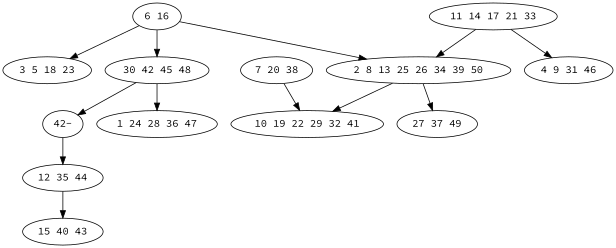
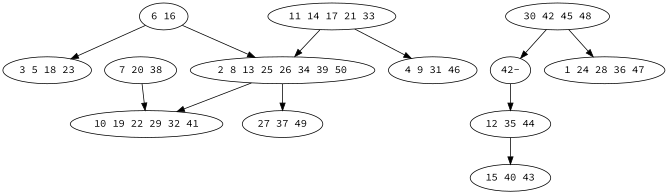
(157, 40) -> none
